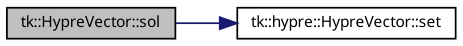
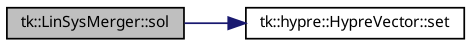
(91, 23) -> (95, 23)
